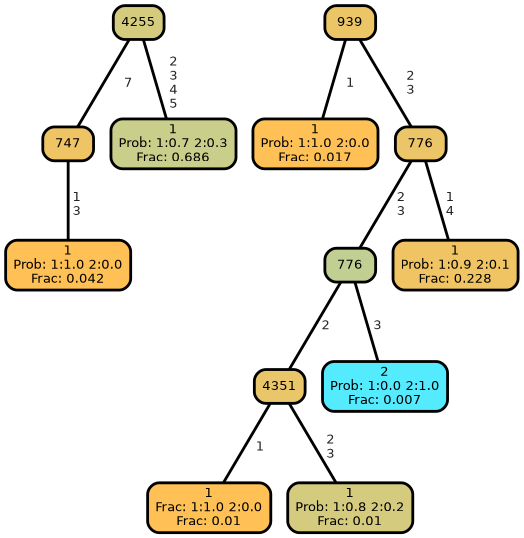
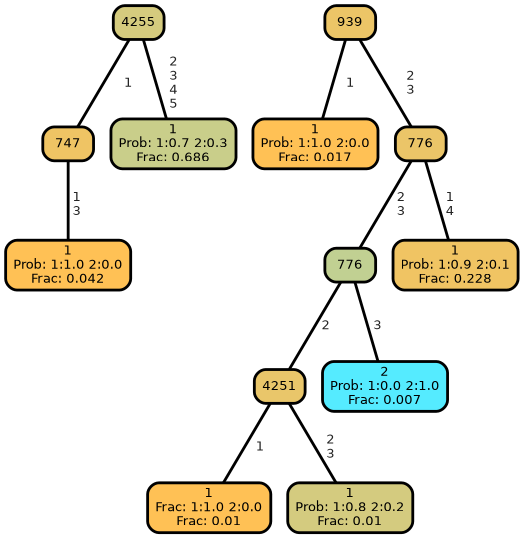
(126, 83) -> (126, 83)
(280, 386) -> (280, 386)
